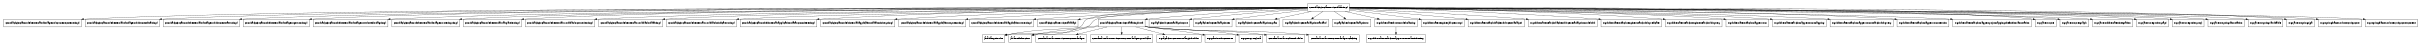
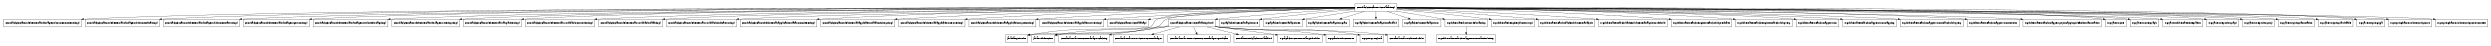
none -> (932, 23)
none -> (1254, 39)
